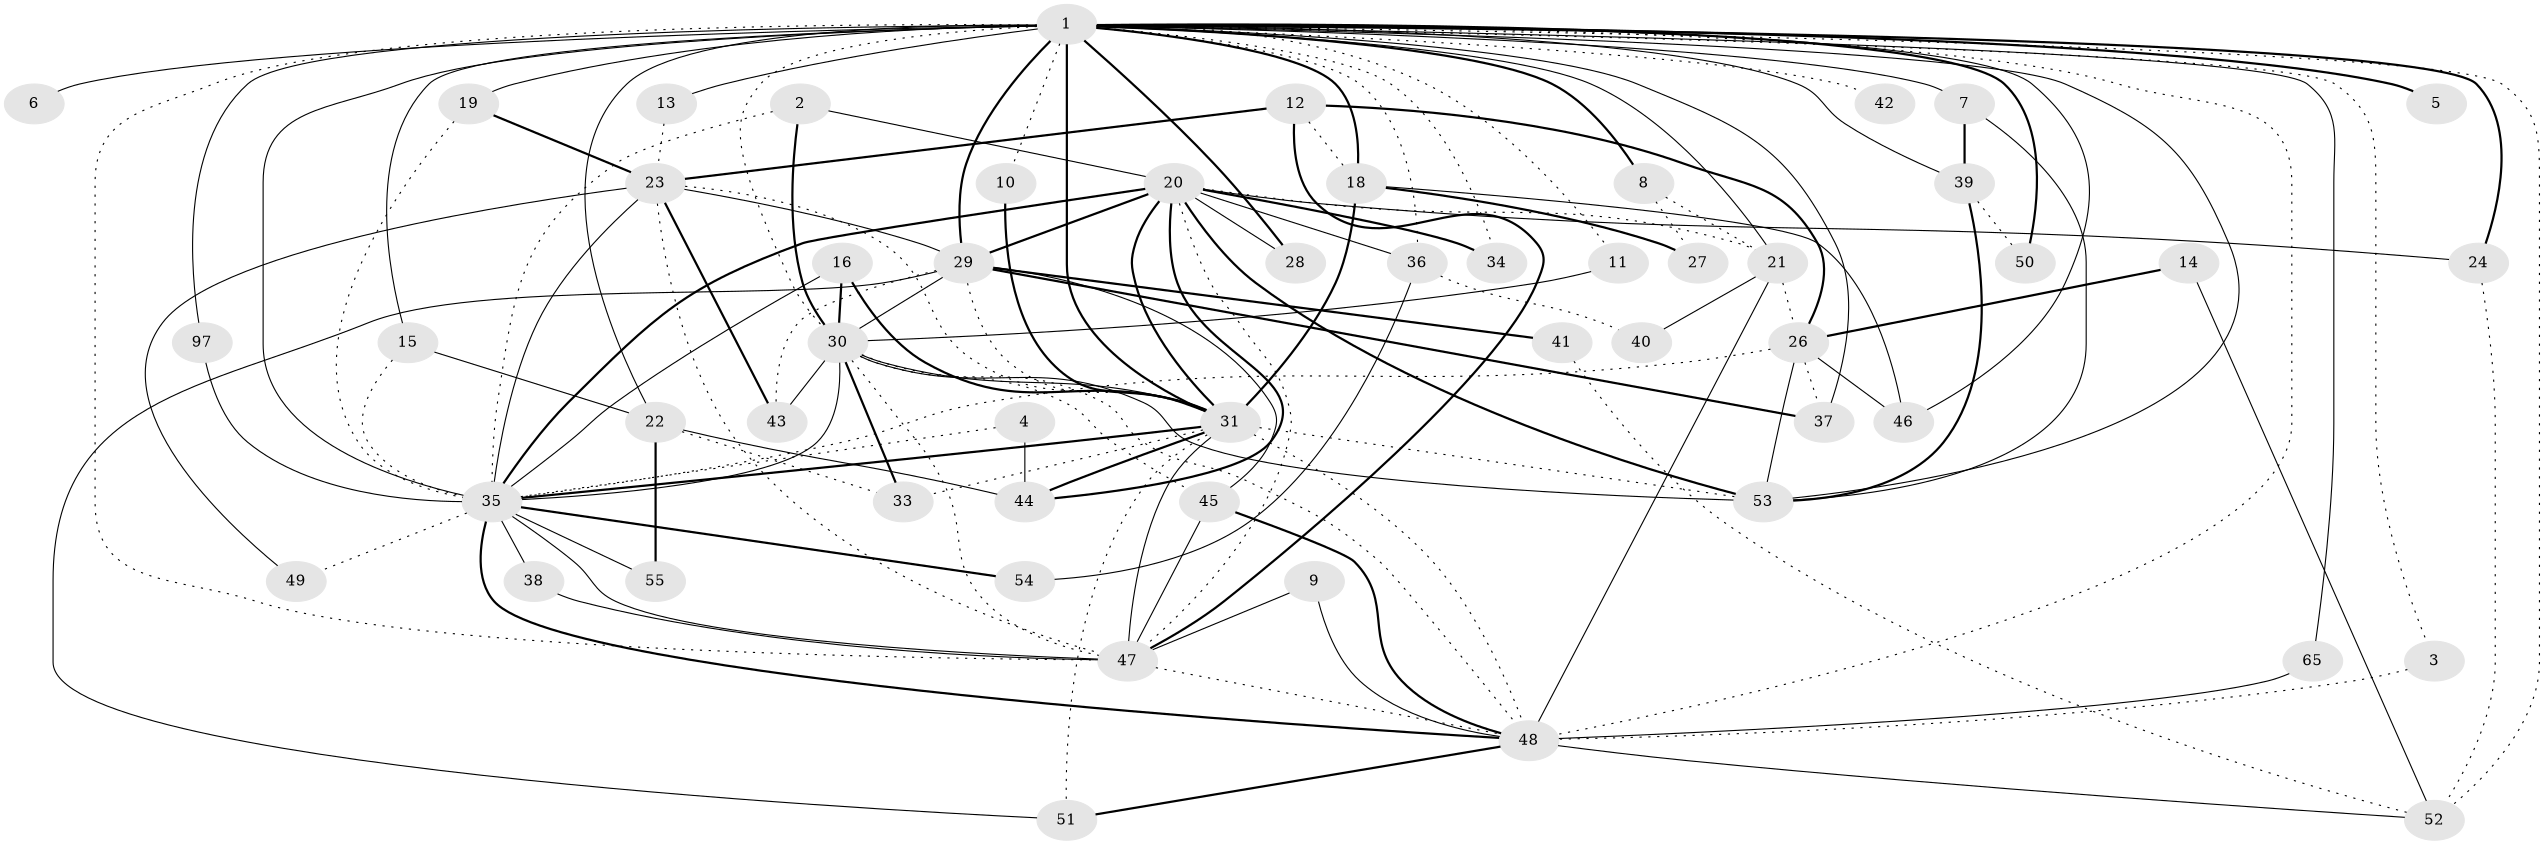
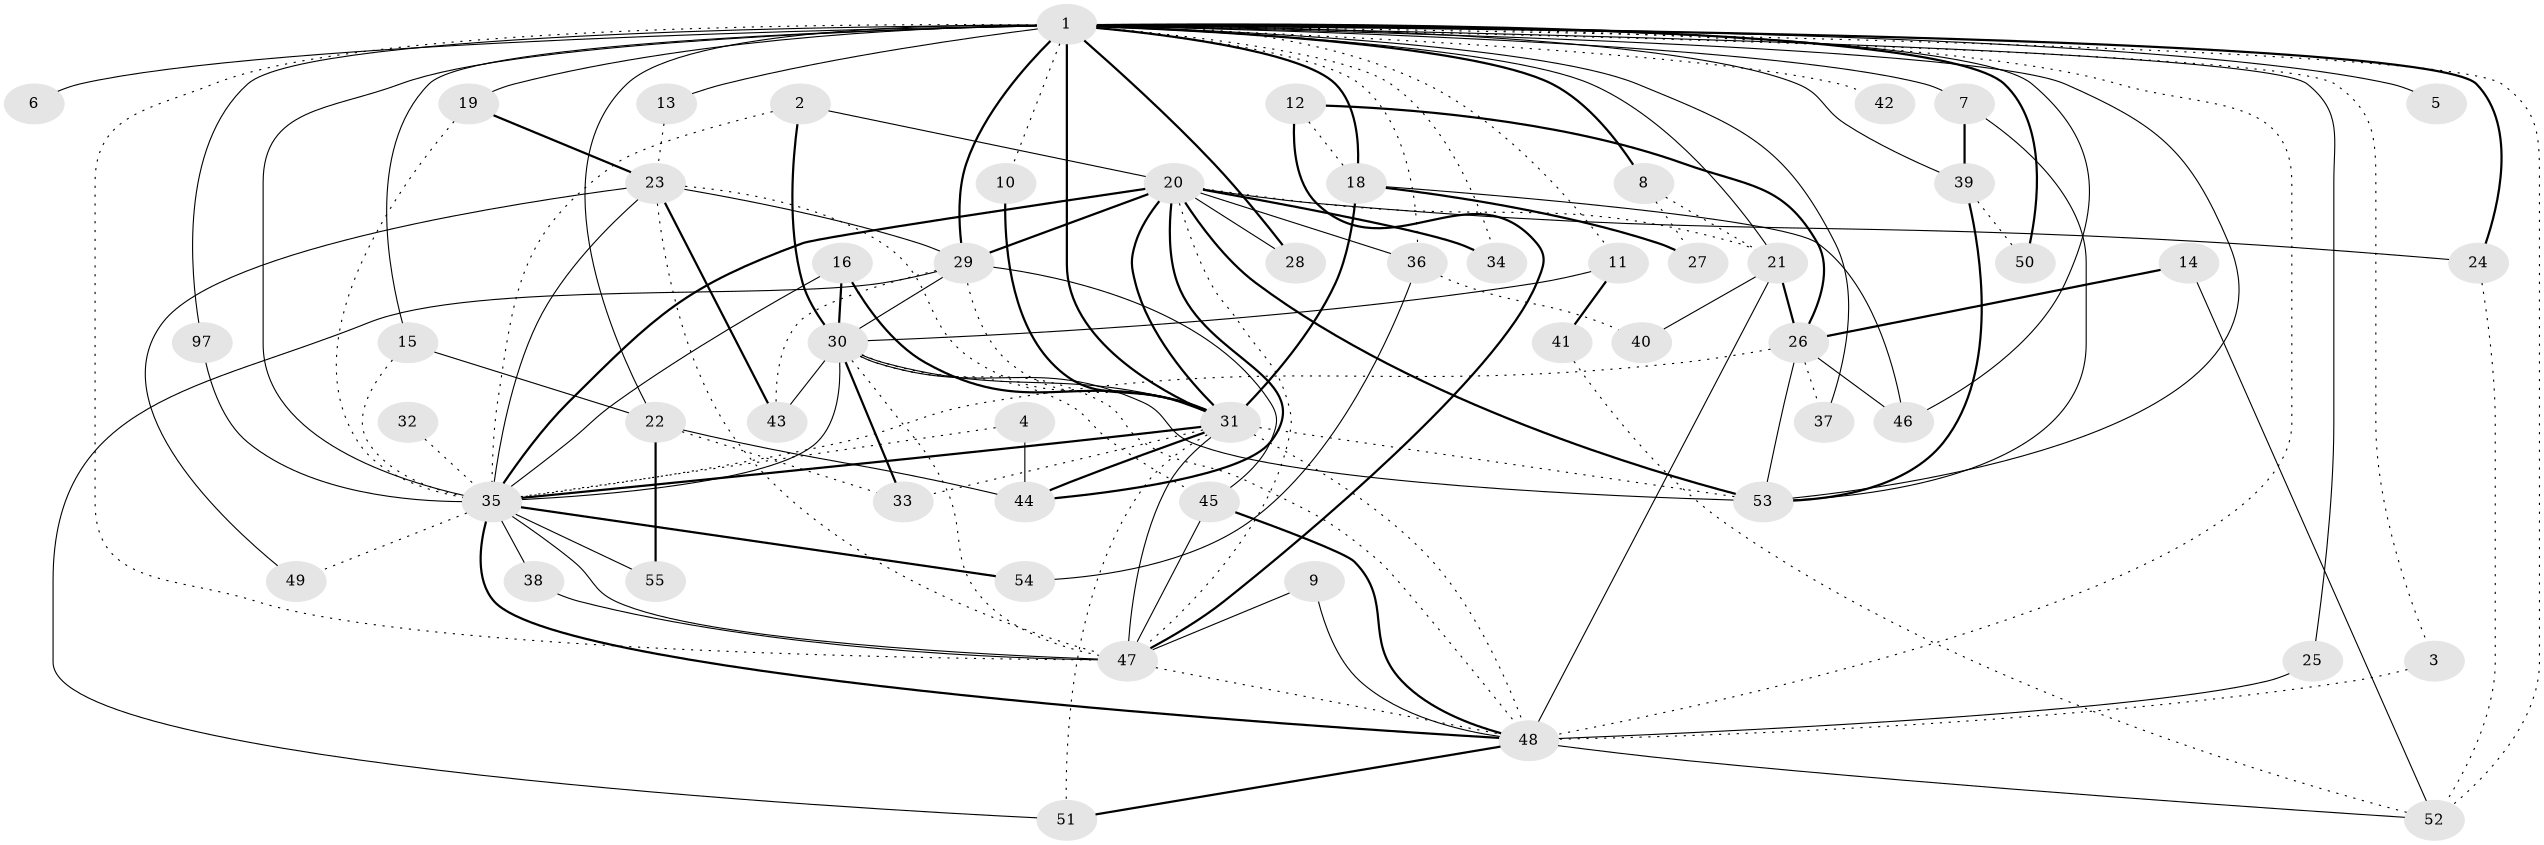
(1757, 35) -> (1757, 35)
(758, 87) -> none
(961, 145) -> none
(1263, 303) -> (1590, 303)
(1788, 303) -> (1788, 303)
(1394, 343) -> none
none -> (408, 422)
(2313, 661) -> (2313, 661)
